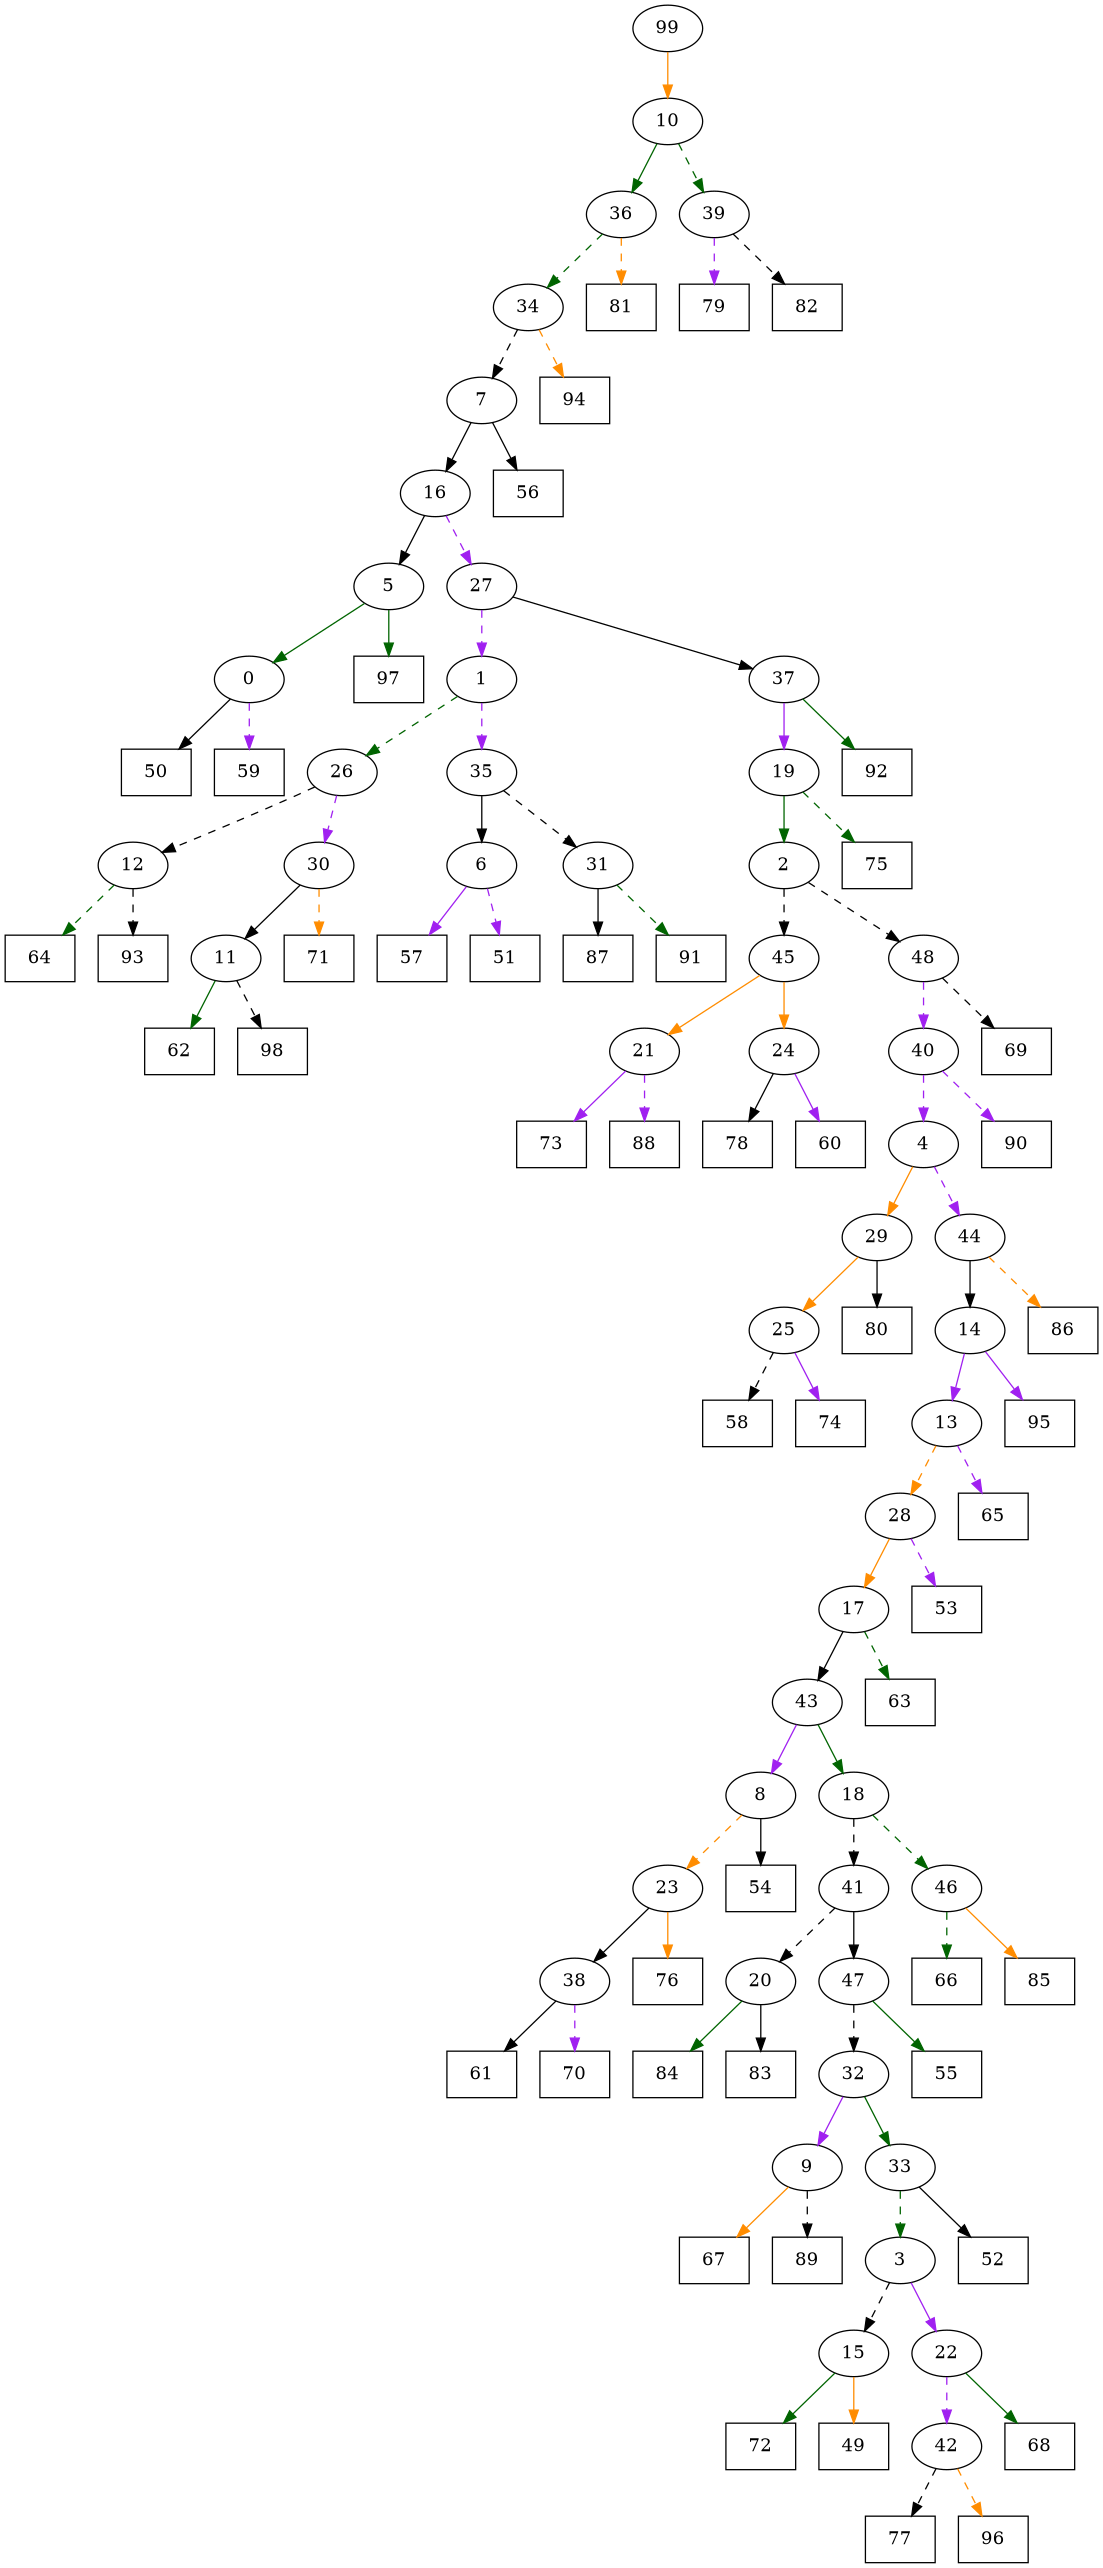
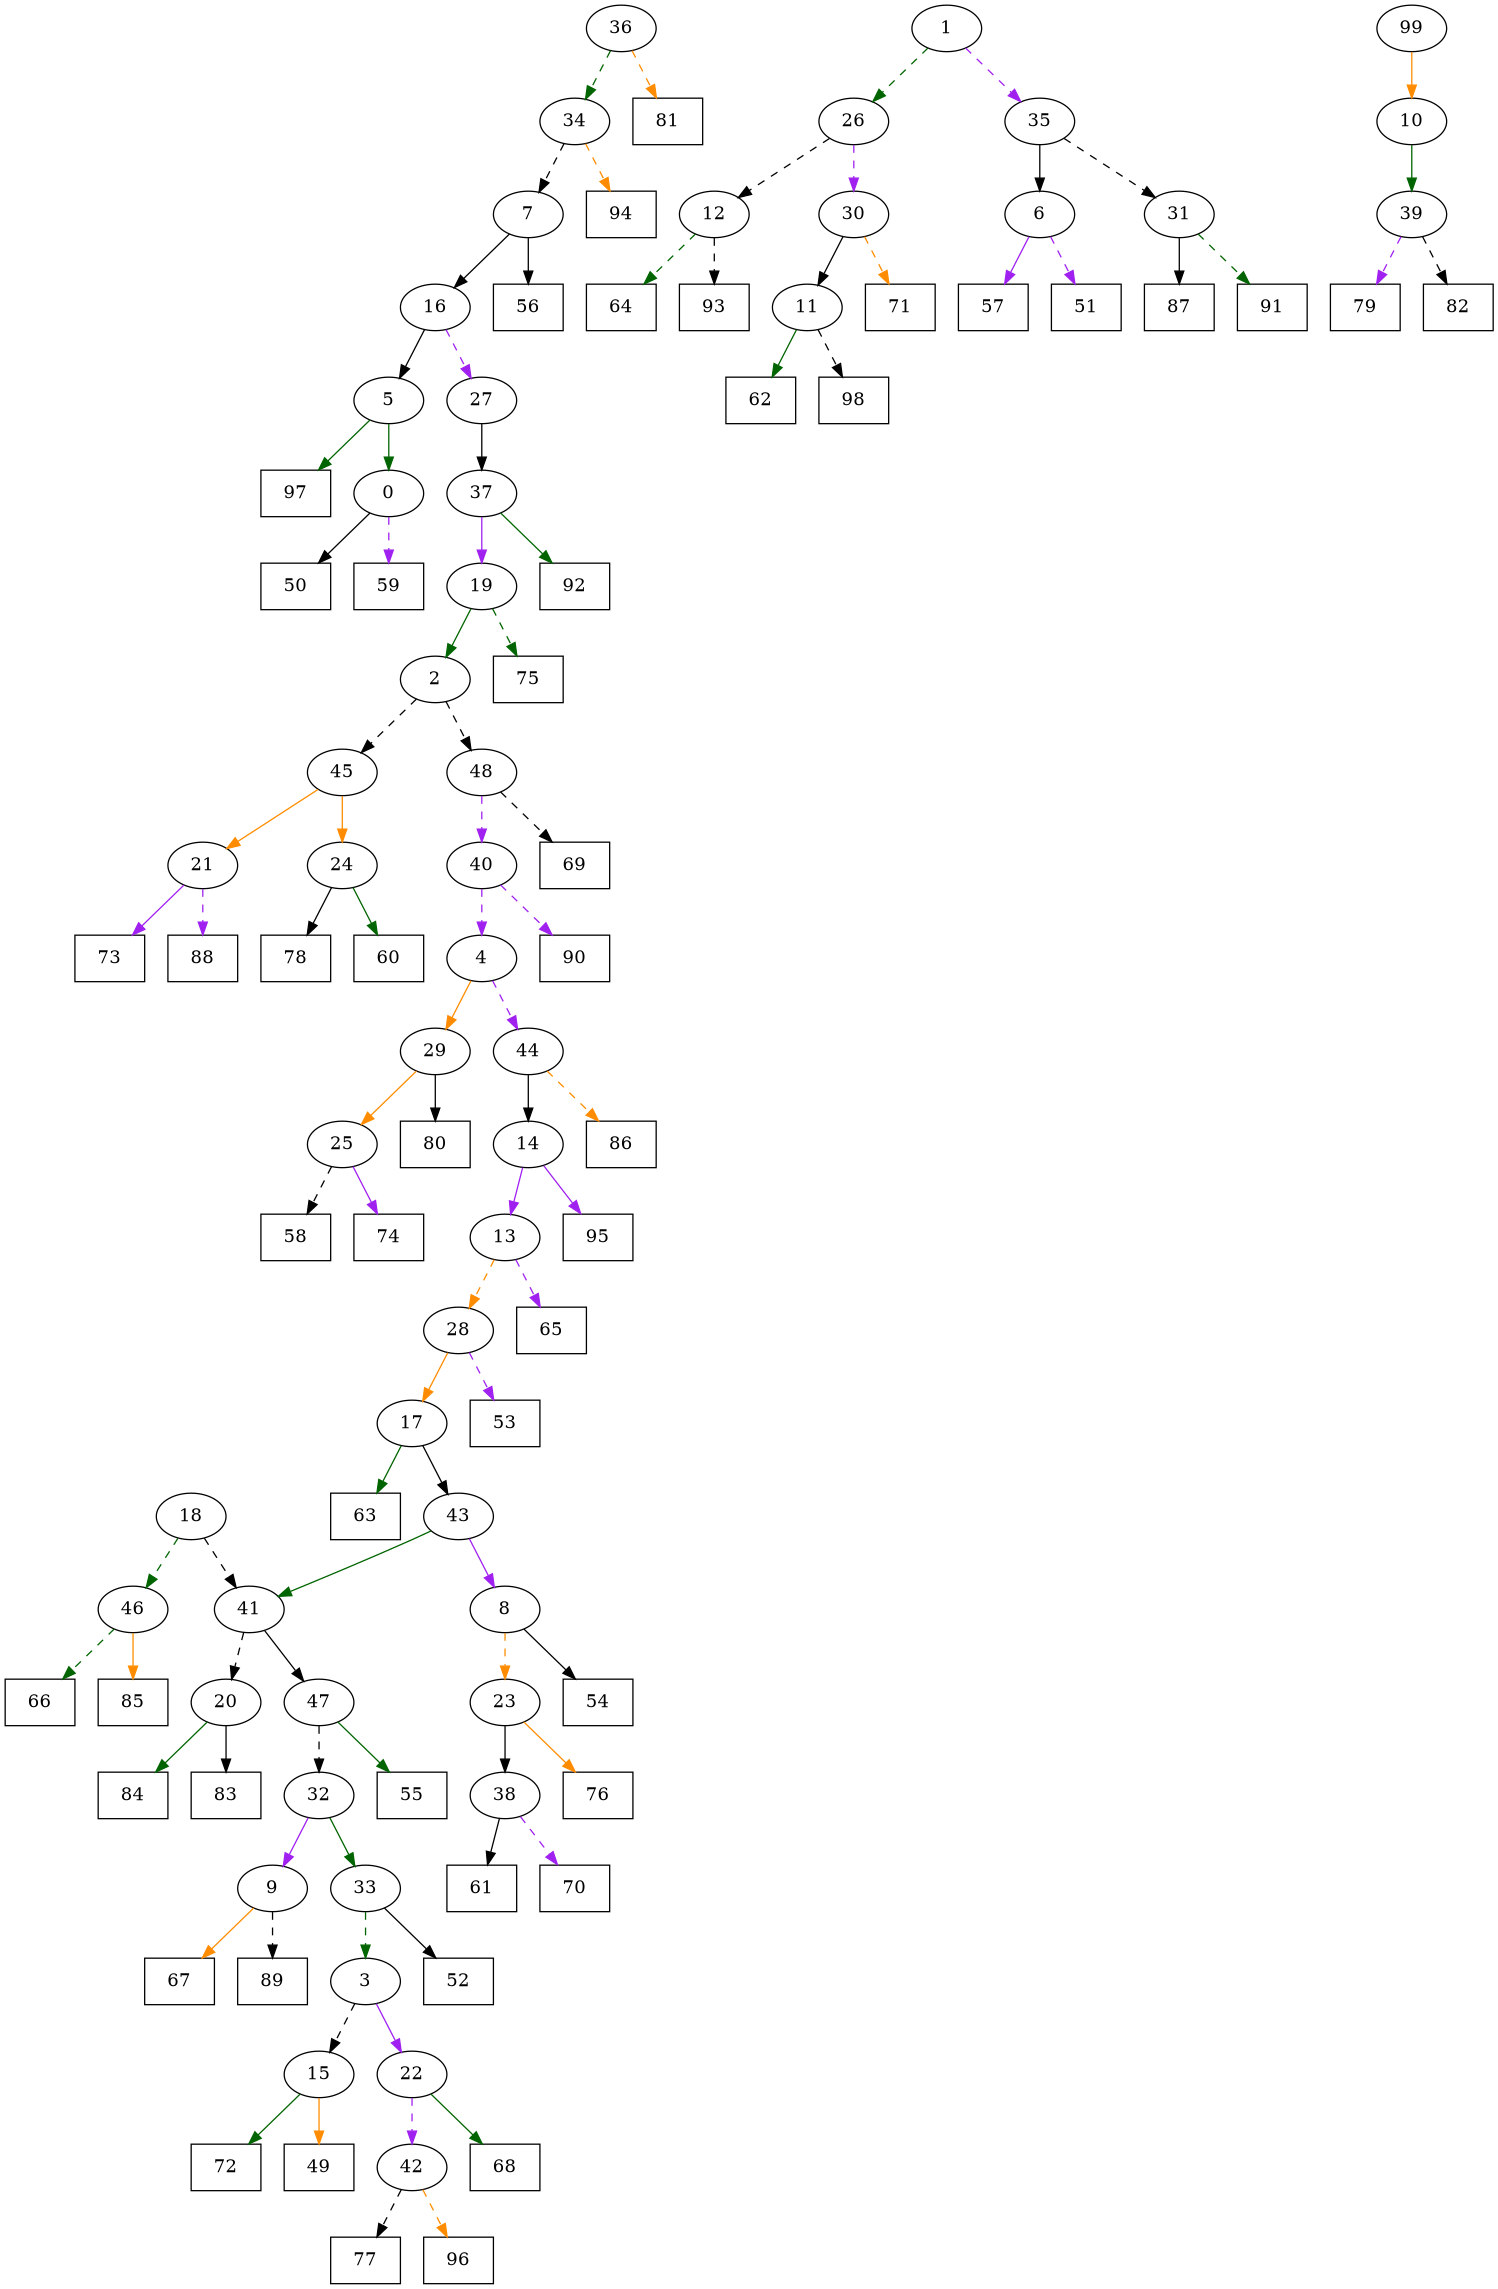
(648, 162) -> none
(688, 162) -> (1412, 162)
(482, 627) -> none
(804, 1091) -> (362, 905)
(874, 1649) -> (392, 1463)
(828, 1743) -> (361, 1562)
